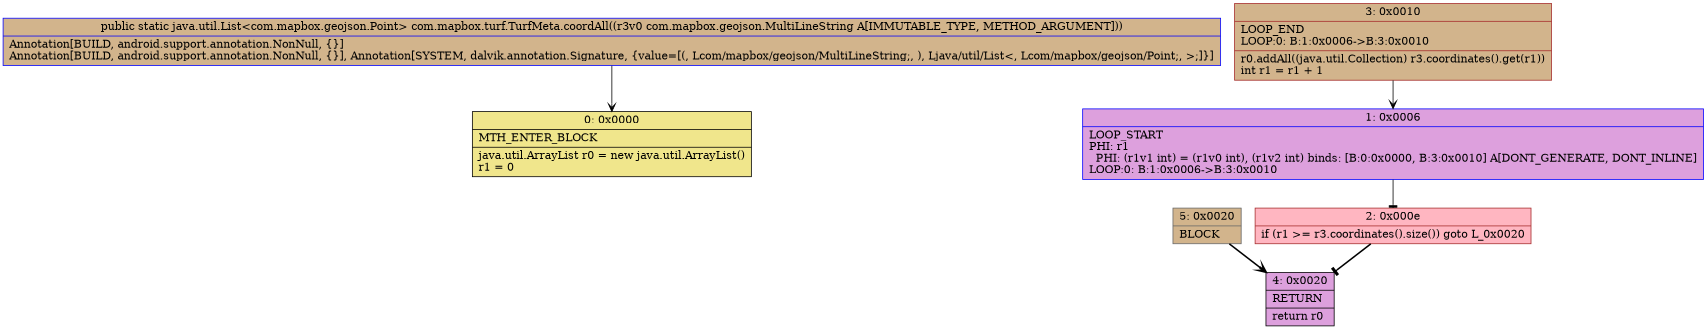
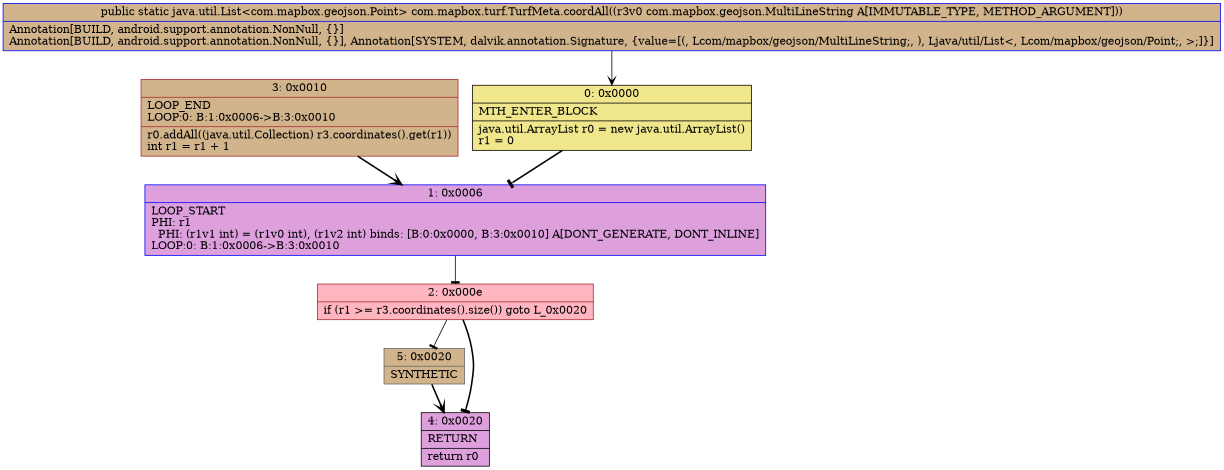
(1393, 91) -> (376, 168)
none -> (537, 166)
(1199, 234) -> (424, 375)
none -> (441, 332)
